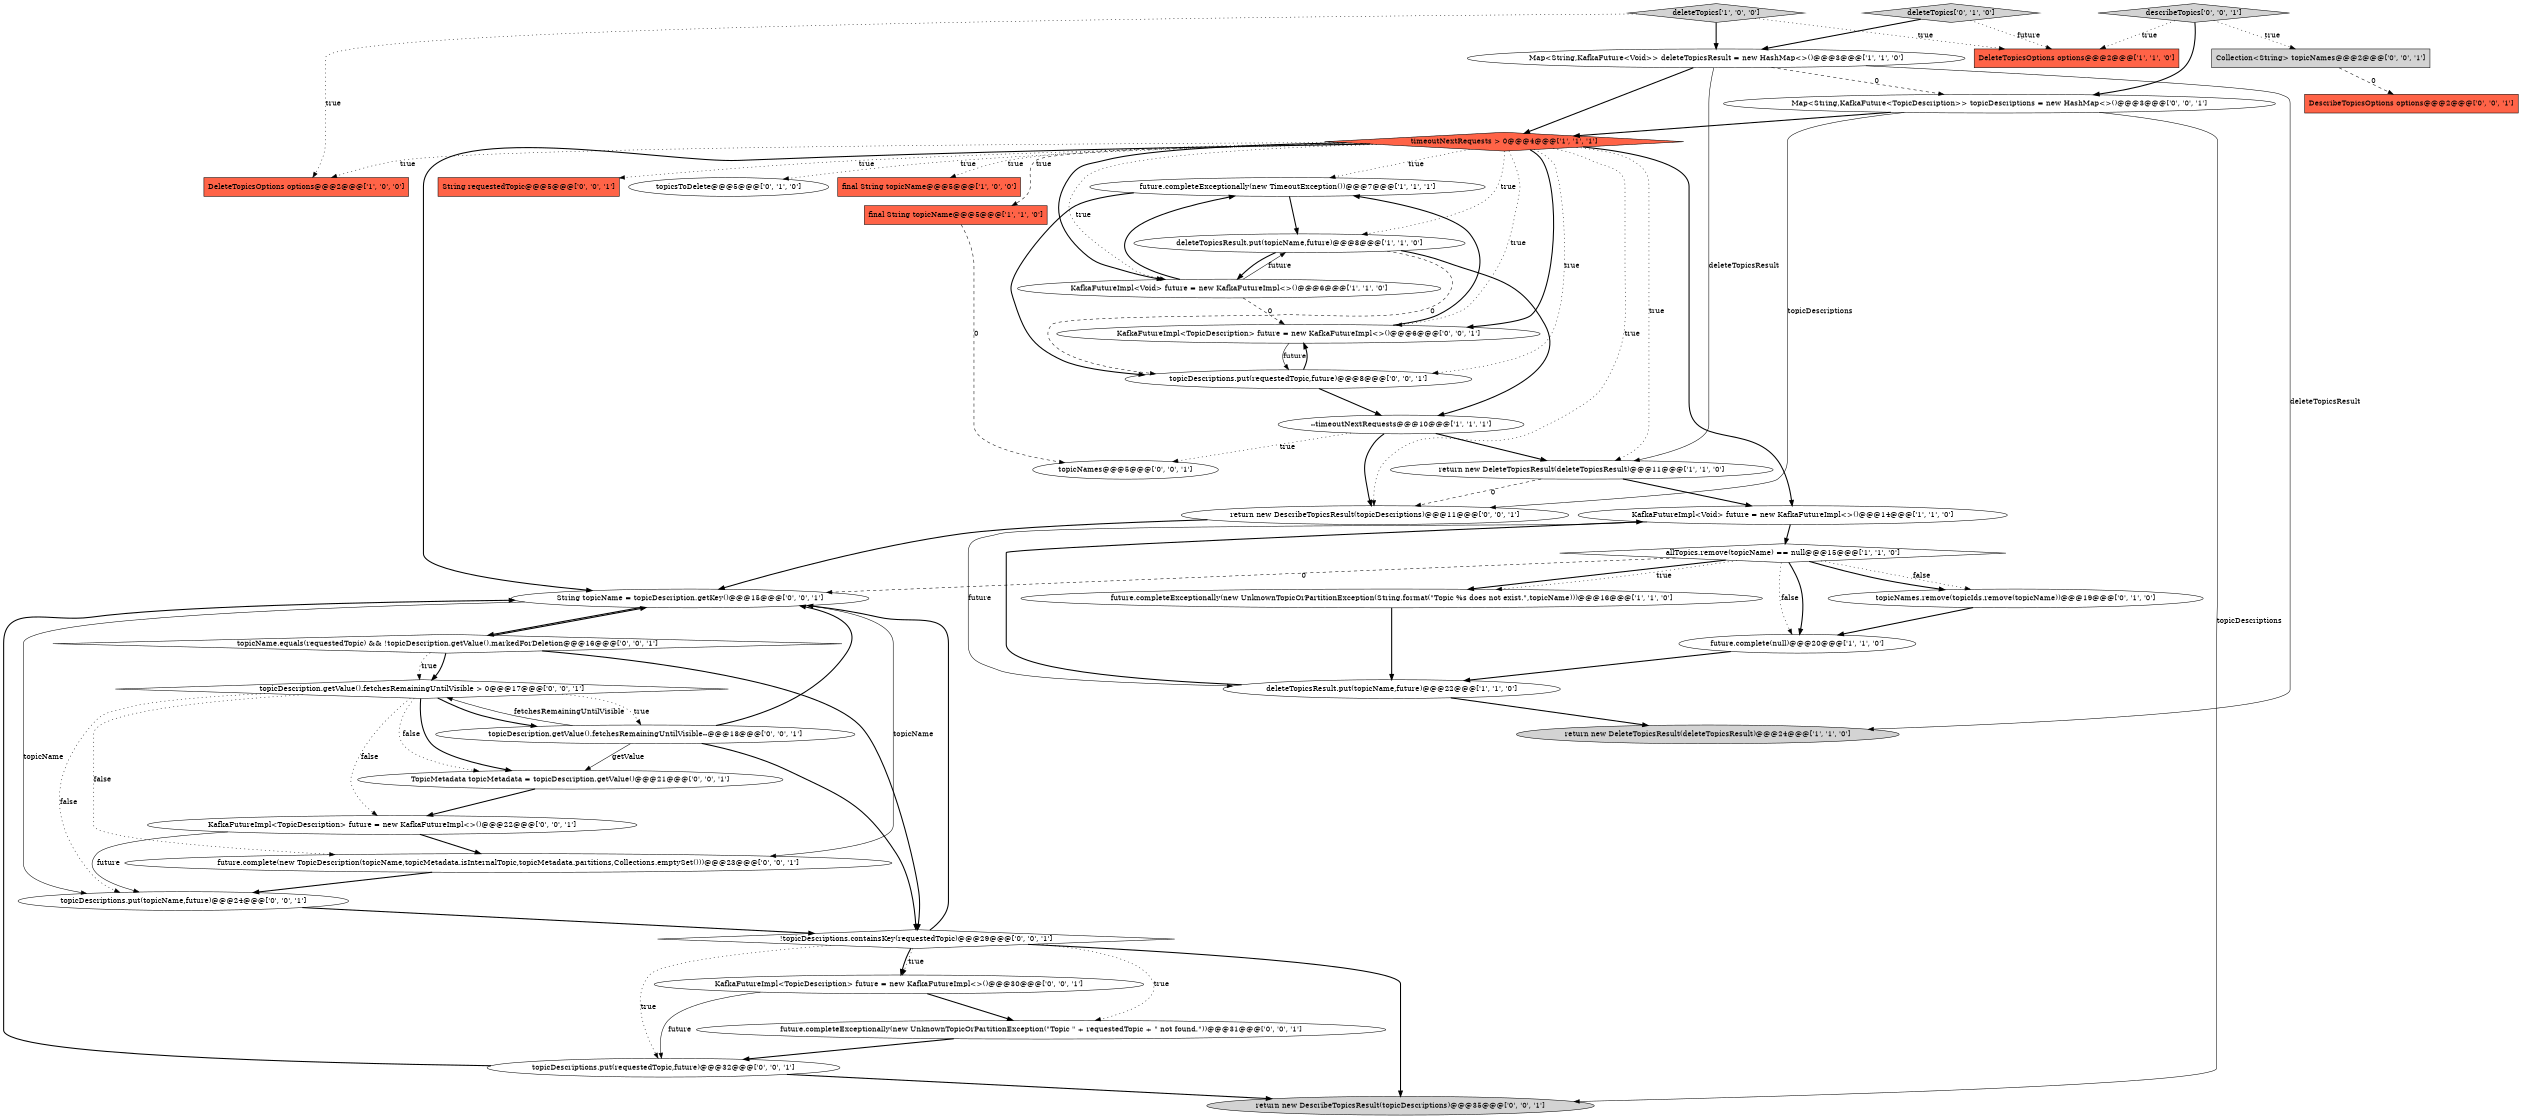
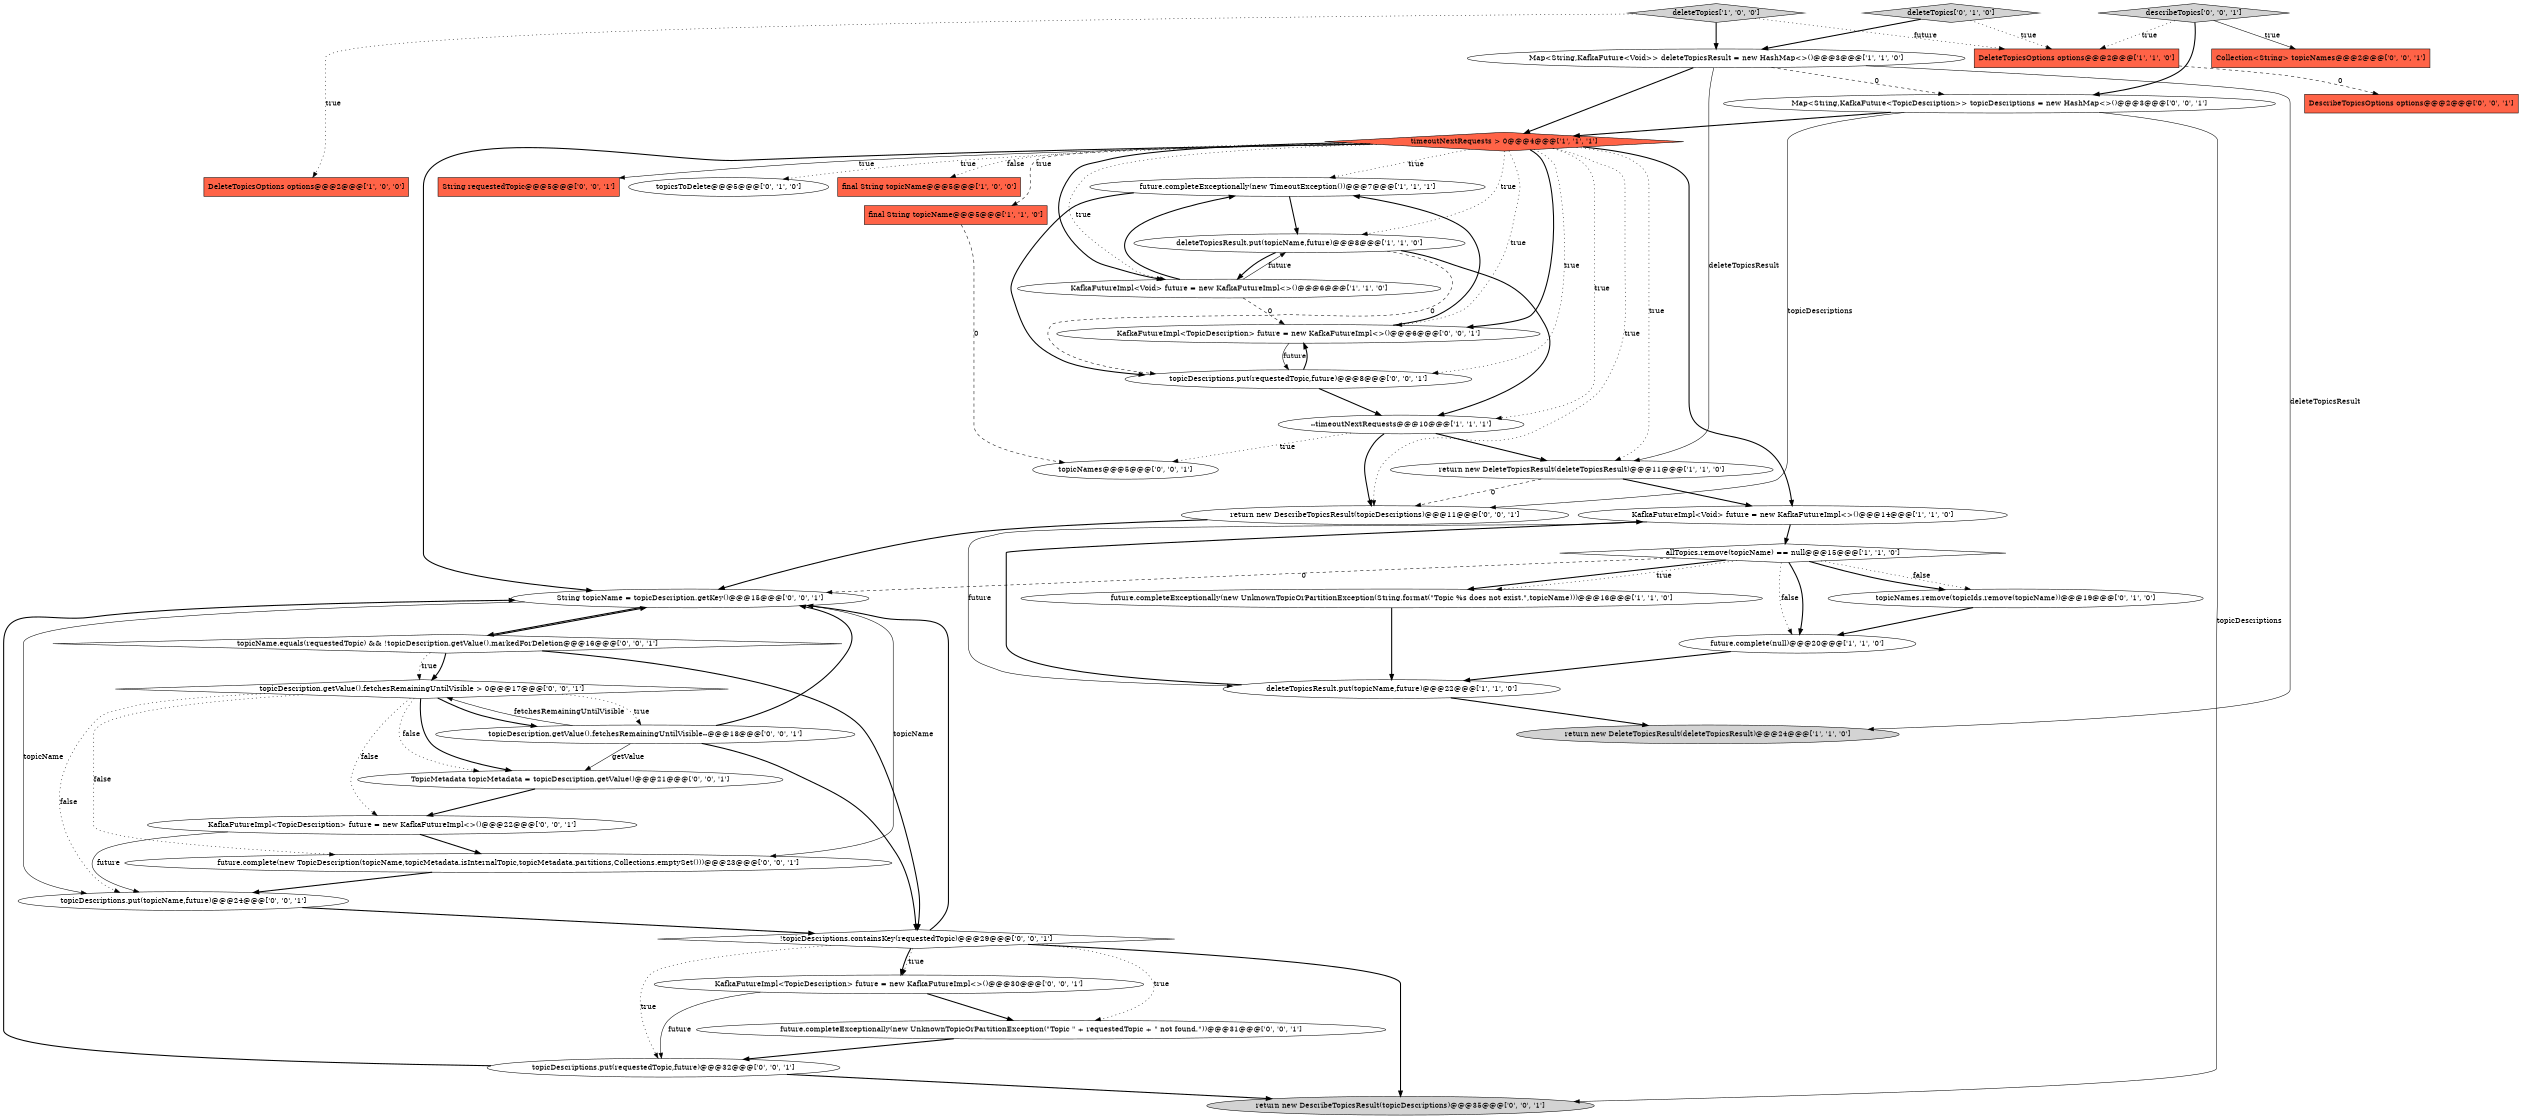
(2252, 34) -> (2252, 34)
(1926, 36) -> (1926, 36)
(2029, 36) -> (2029, 36)
(2321, 58) -> (2321, 58)
(2364, 80) -> (2277, 74)
(838, 147) -> (1594, 306)
(923, 157) -> (923, 157)
(1016, 164) -> (1016, 164)
